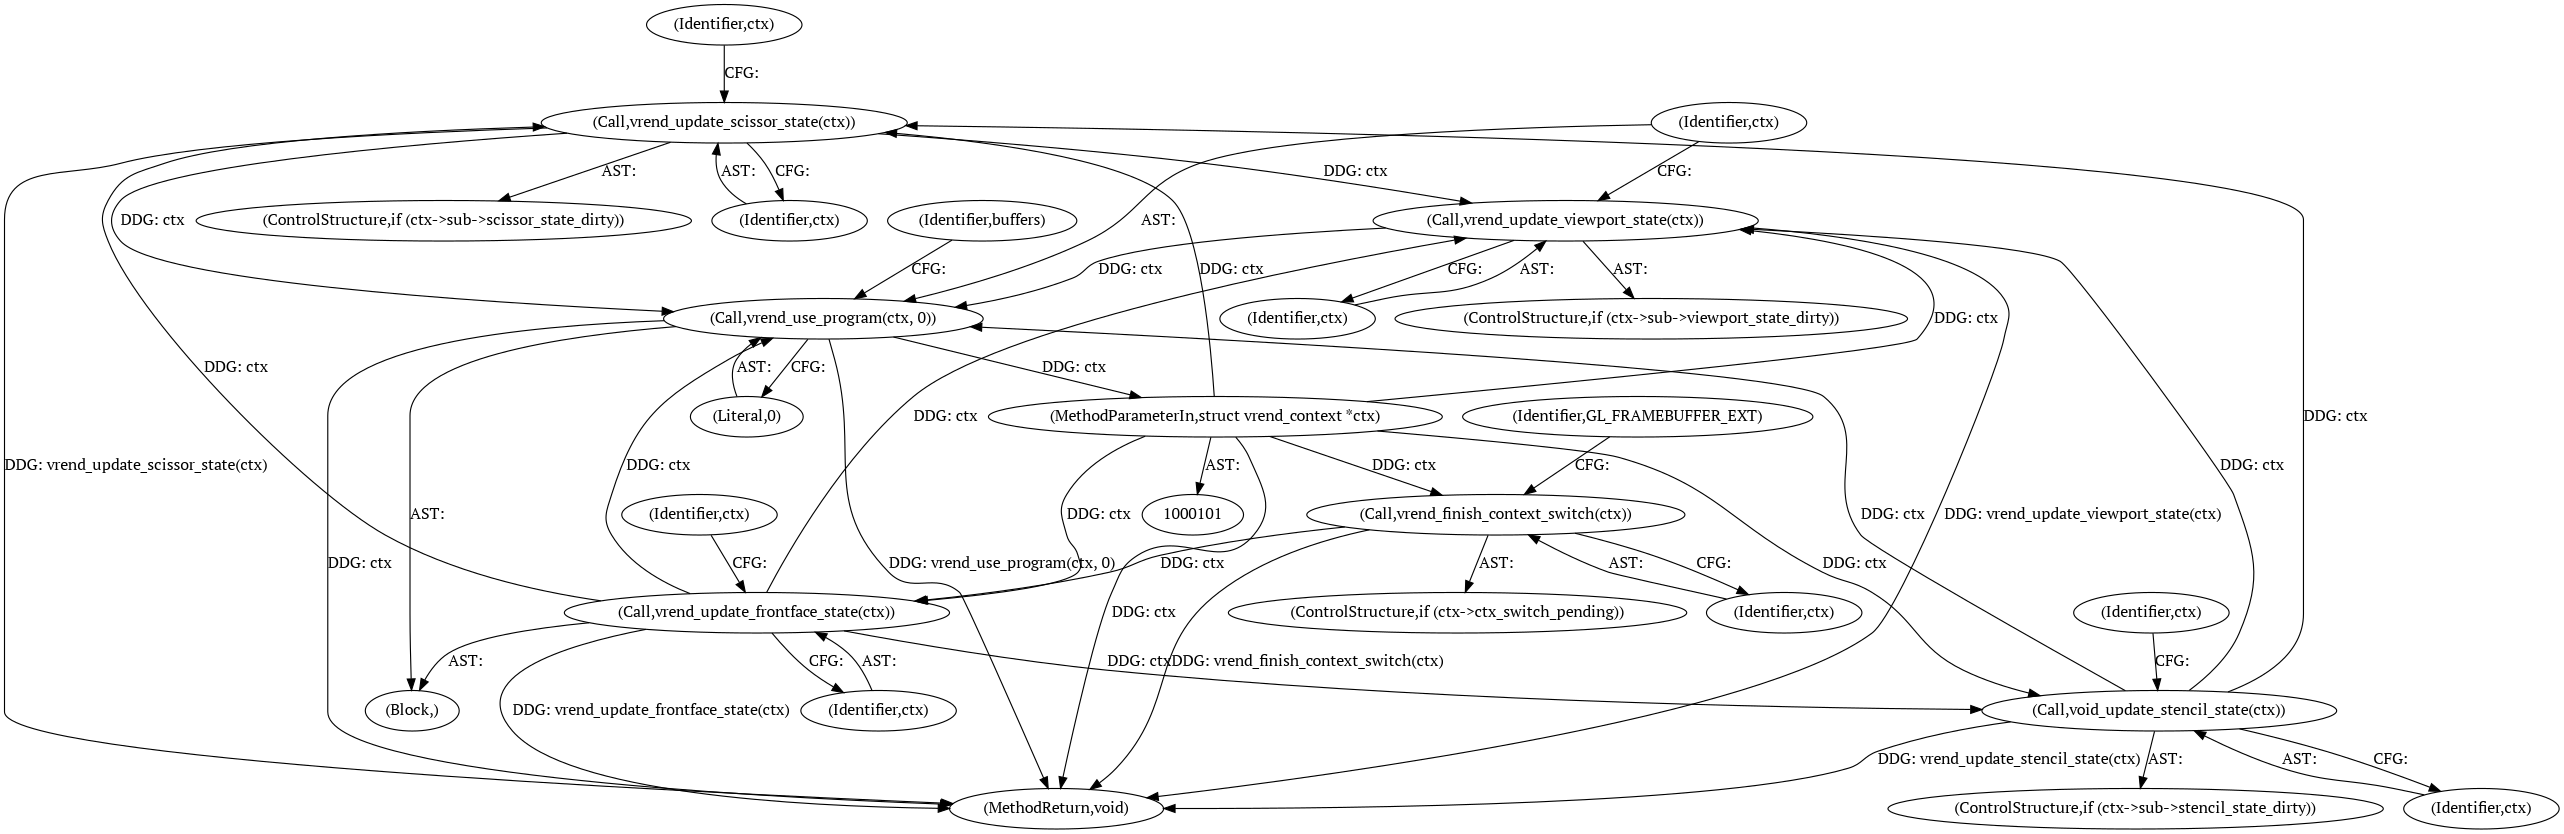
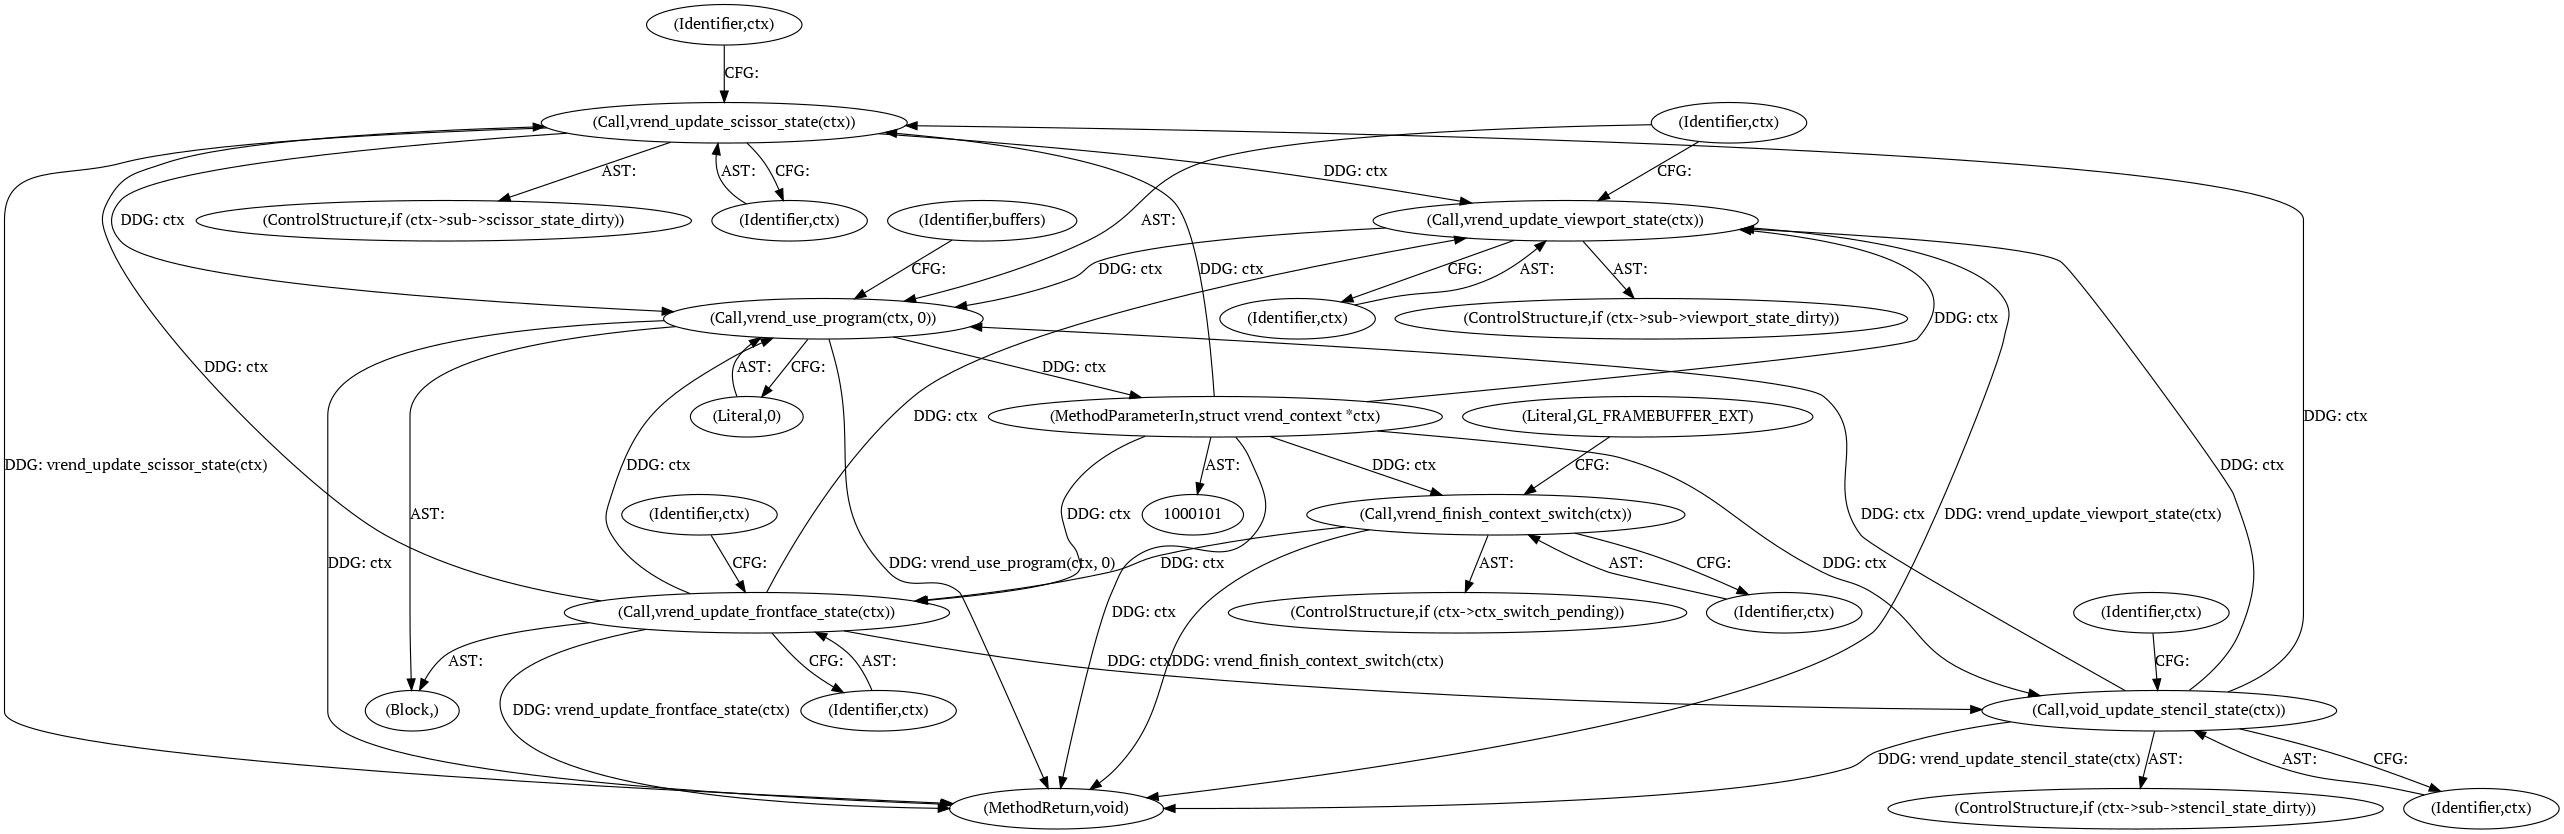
(1638, 417) -> (1638, 417)
